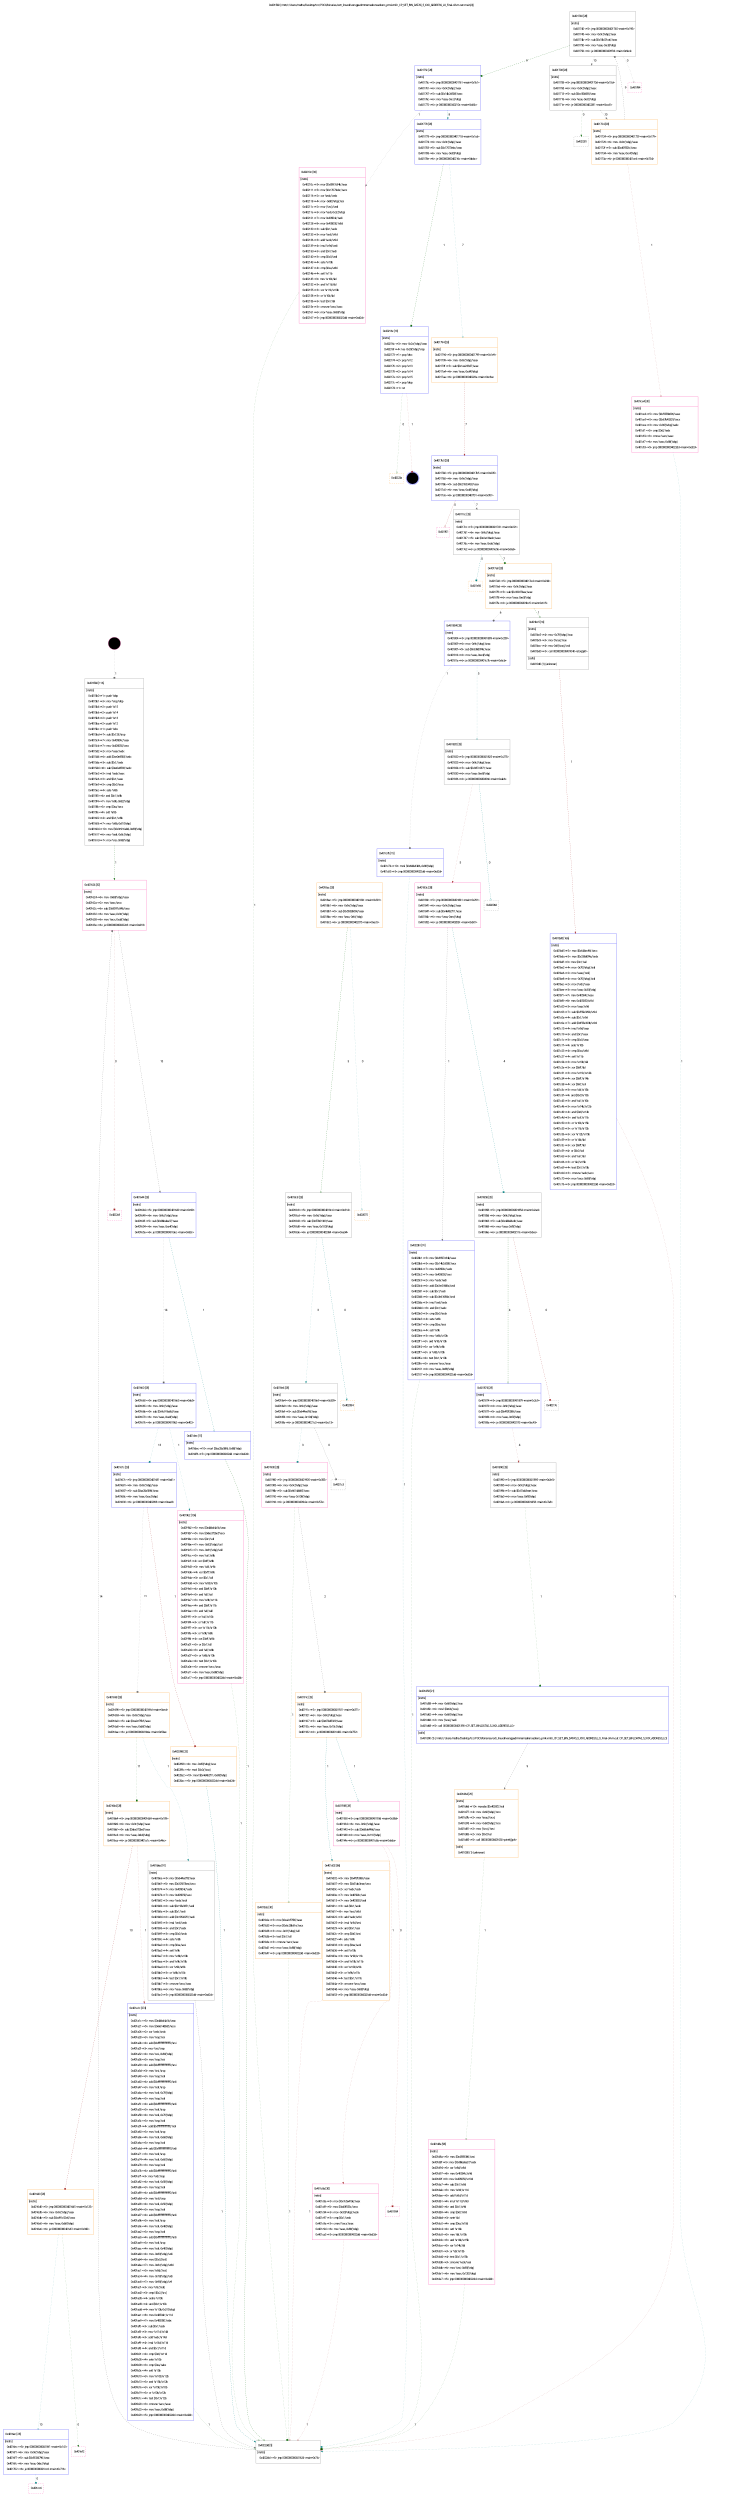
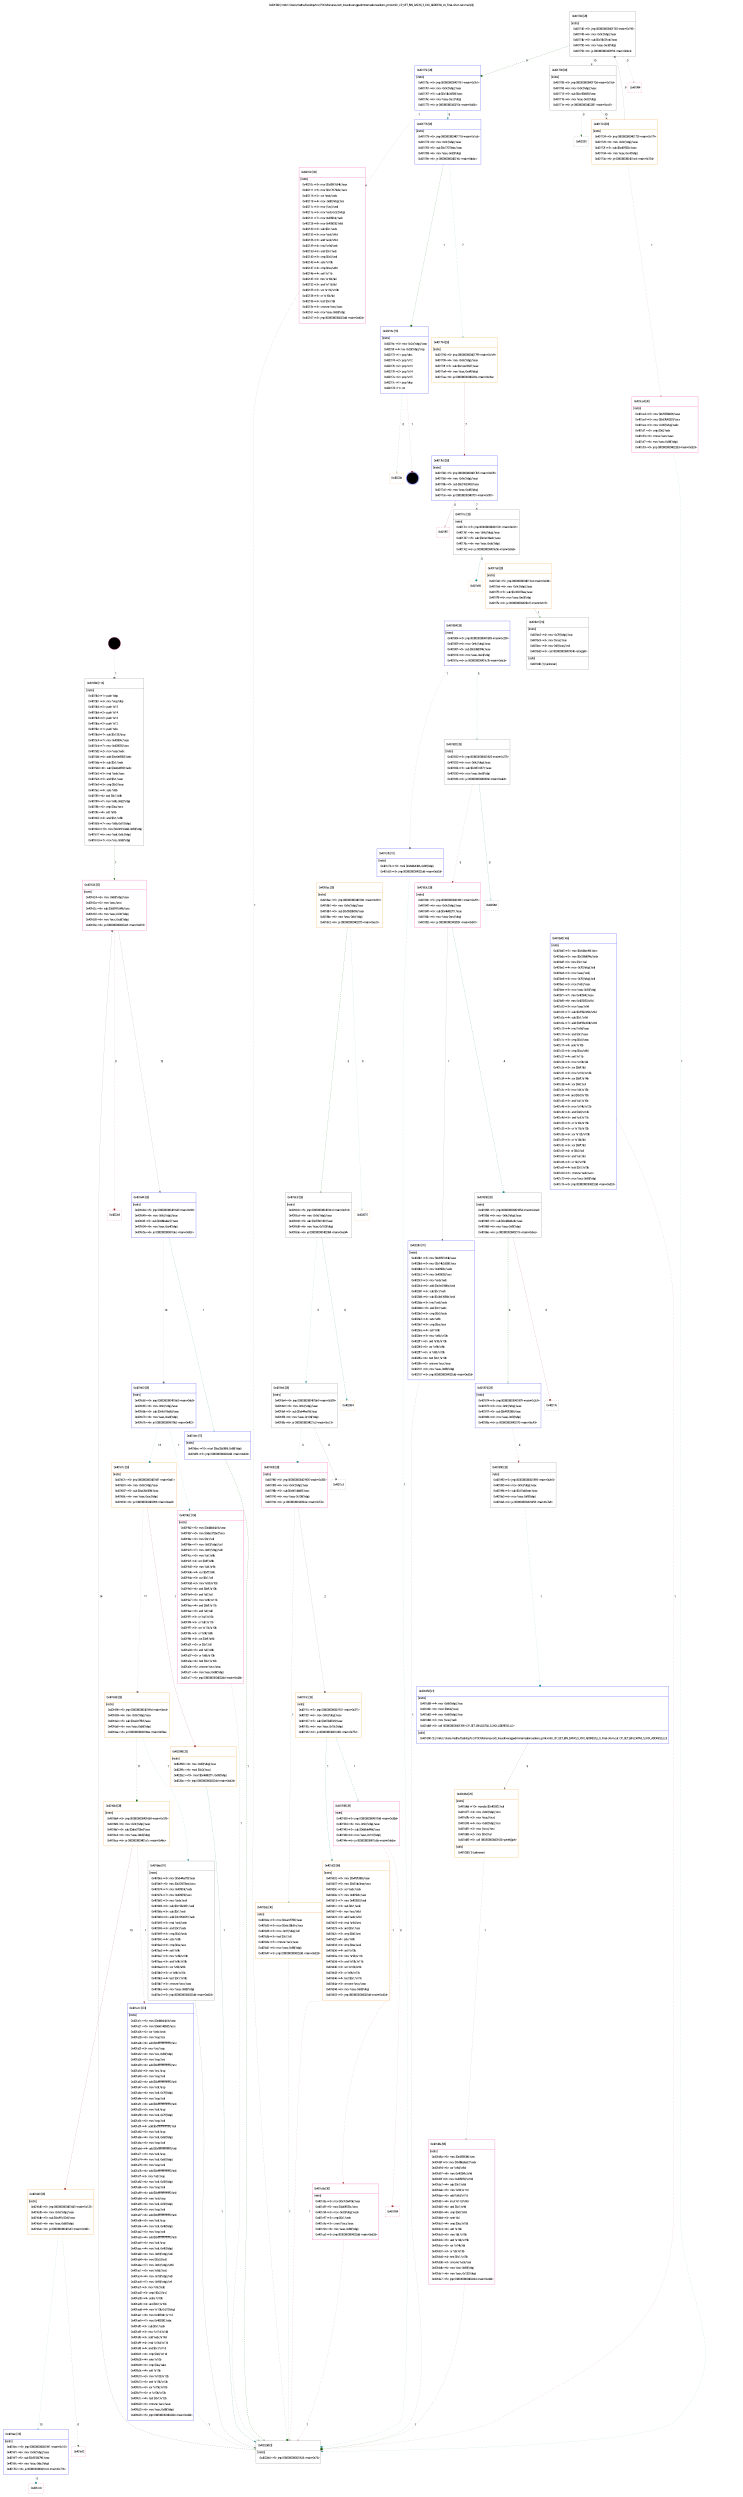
(502, 558) -> none
(498, 614) -> none
(567, 801) -> none
(144, 1485) -> (144, 1485)
(532, 1596) -> (532, 1596)
